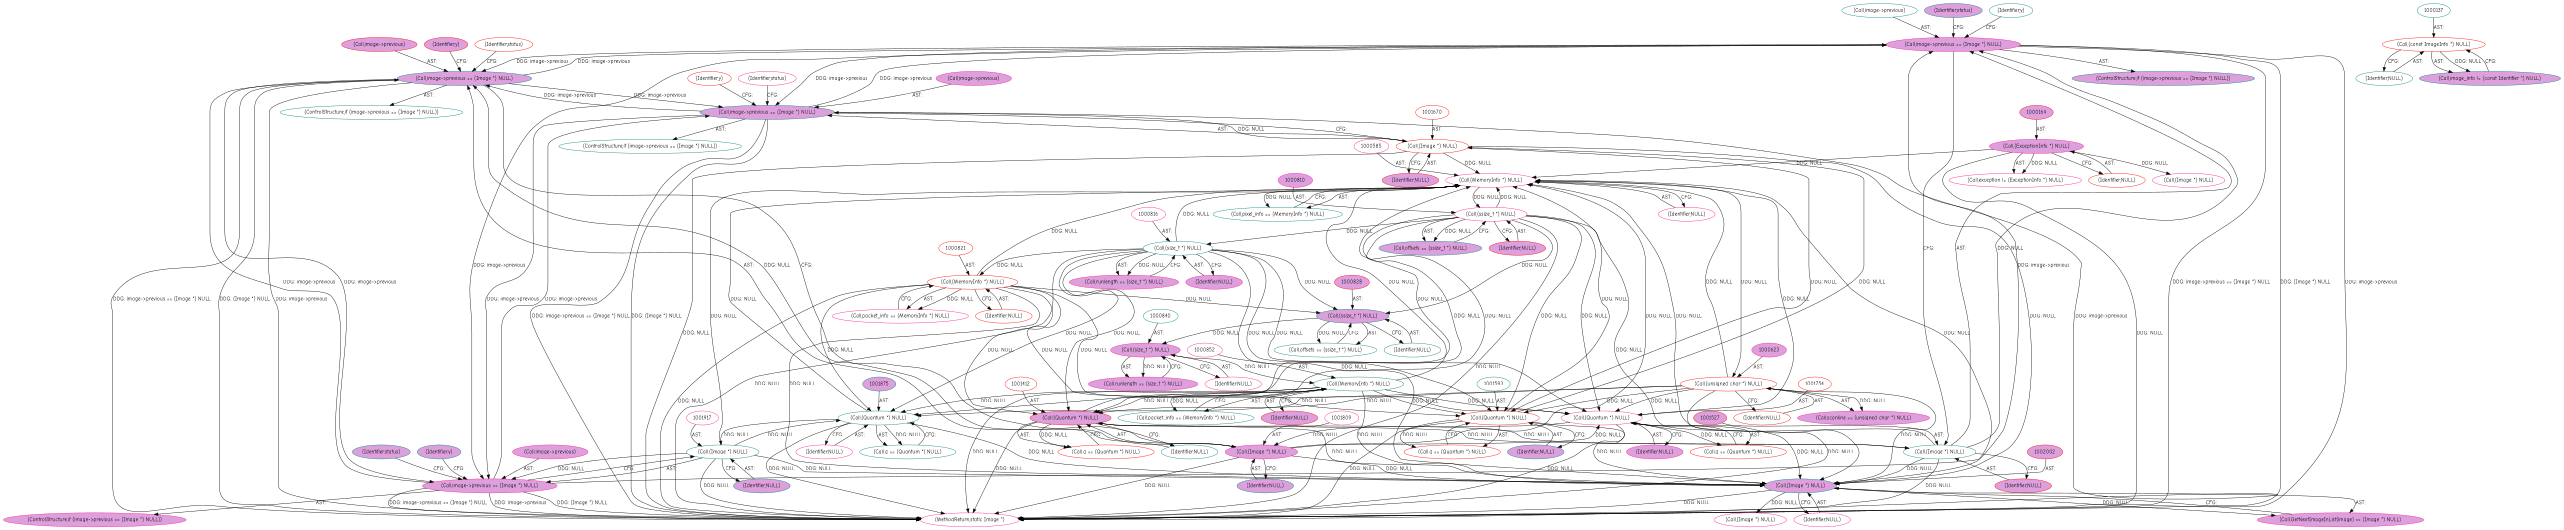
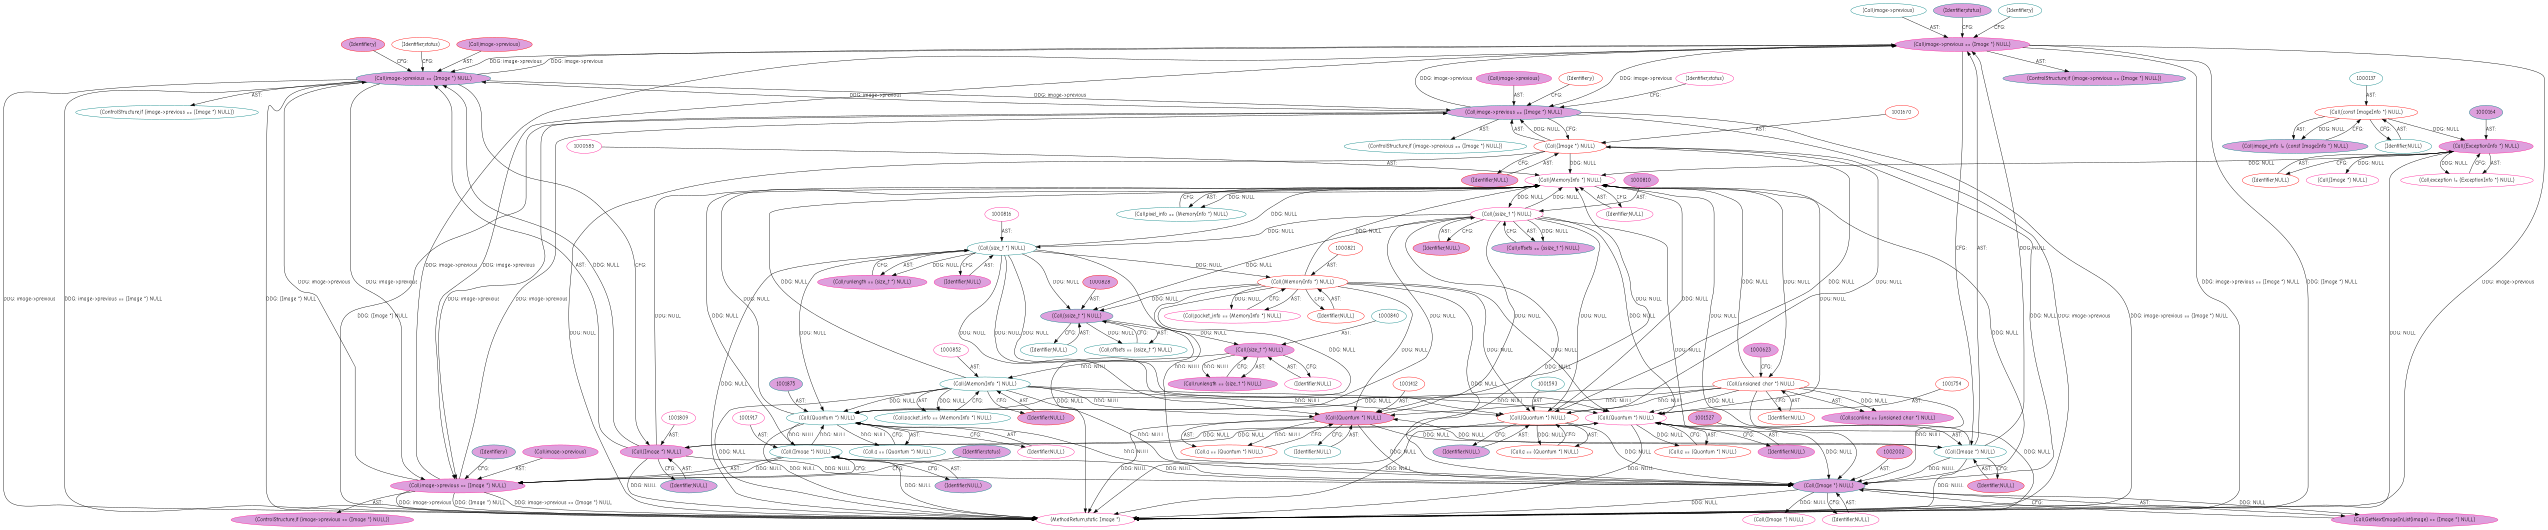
(2490, 78) -> (2295, 146)
(2036, 112) -> (2486, 112)
none -> (2424, 129)
none -> (2473, 165)
(1760, 367) -> (1767, 367)
